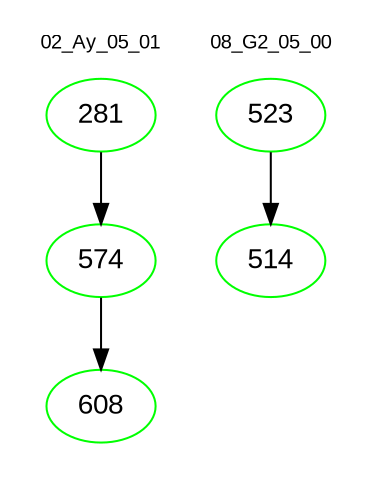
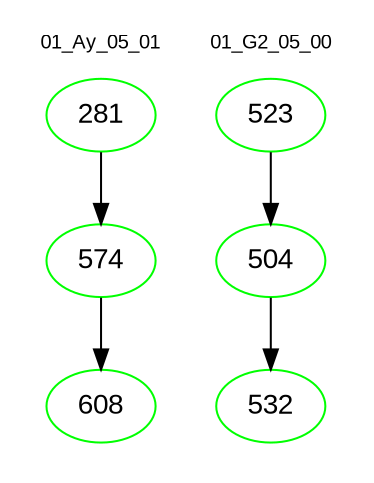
(101, 43) -> (101, 43)
(272, 43) -> (272, 43)
(271, 261) -> (271, 261)
none -> (271, 406)
